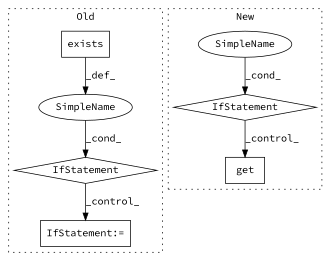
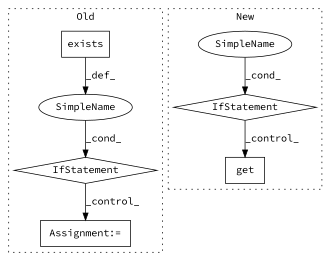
(86, 233) -> (86, 233)
